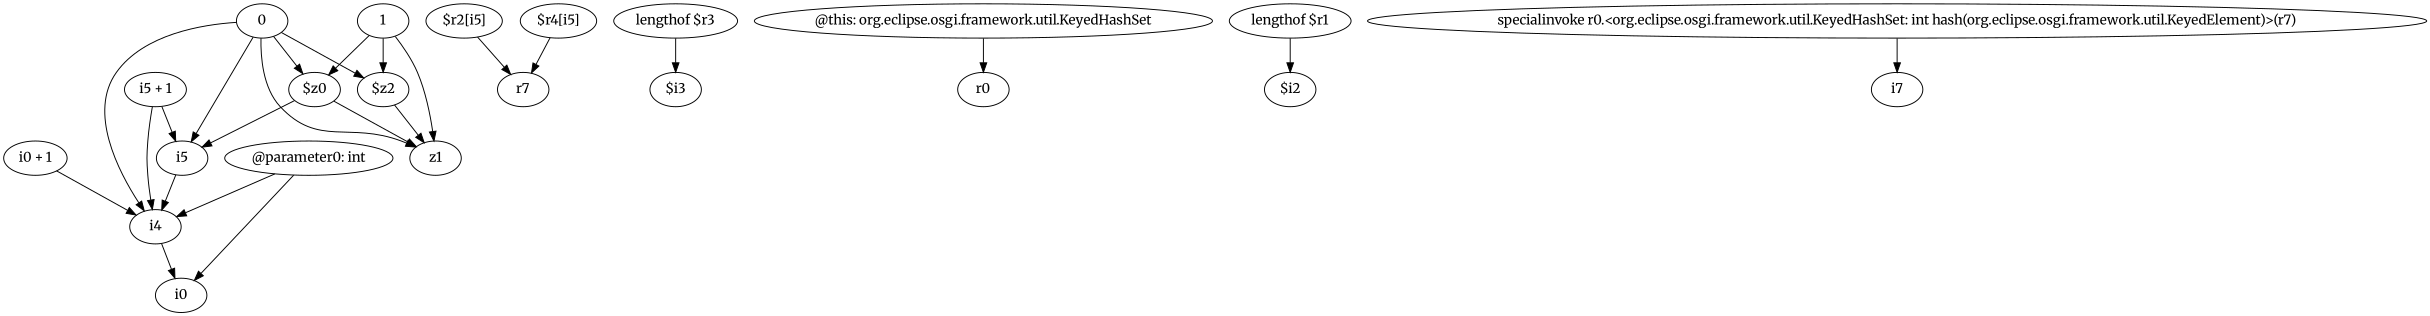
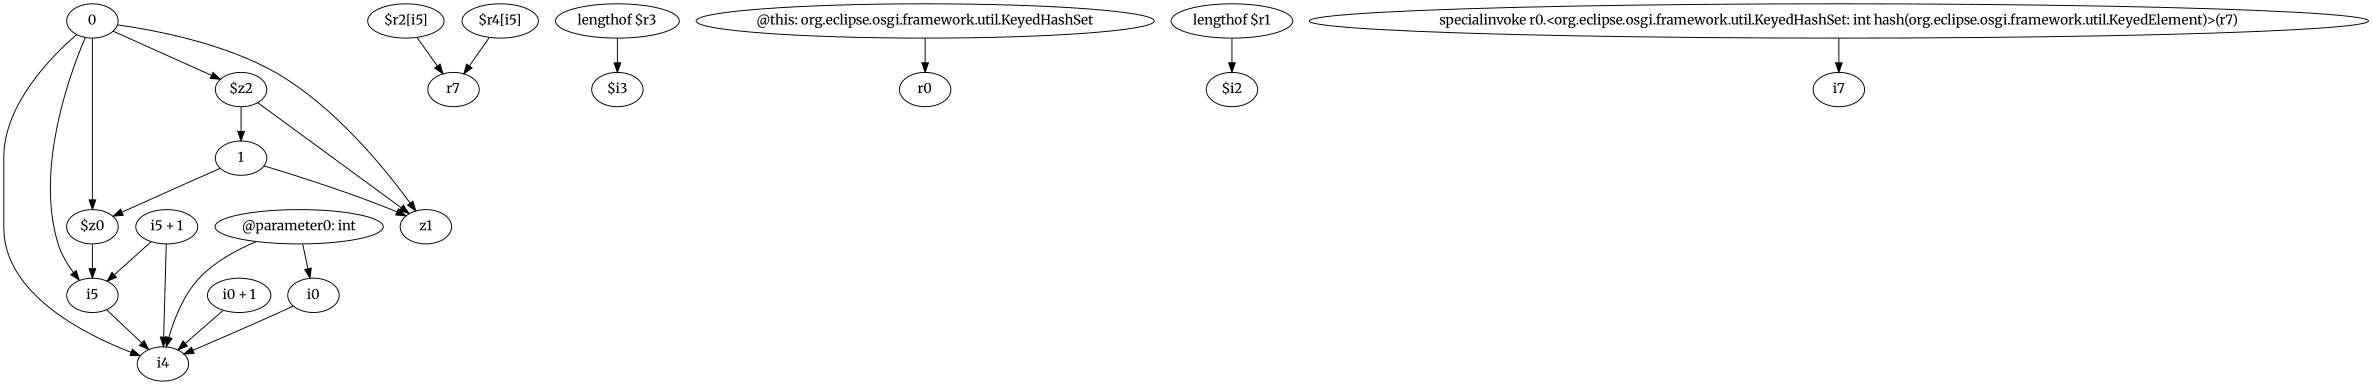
(383, 51) -> (241, 119)
(371, 122) -> none
(167, 256) -> (243, 329)
